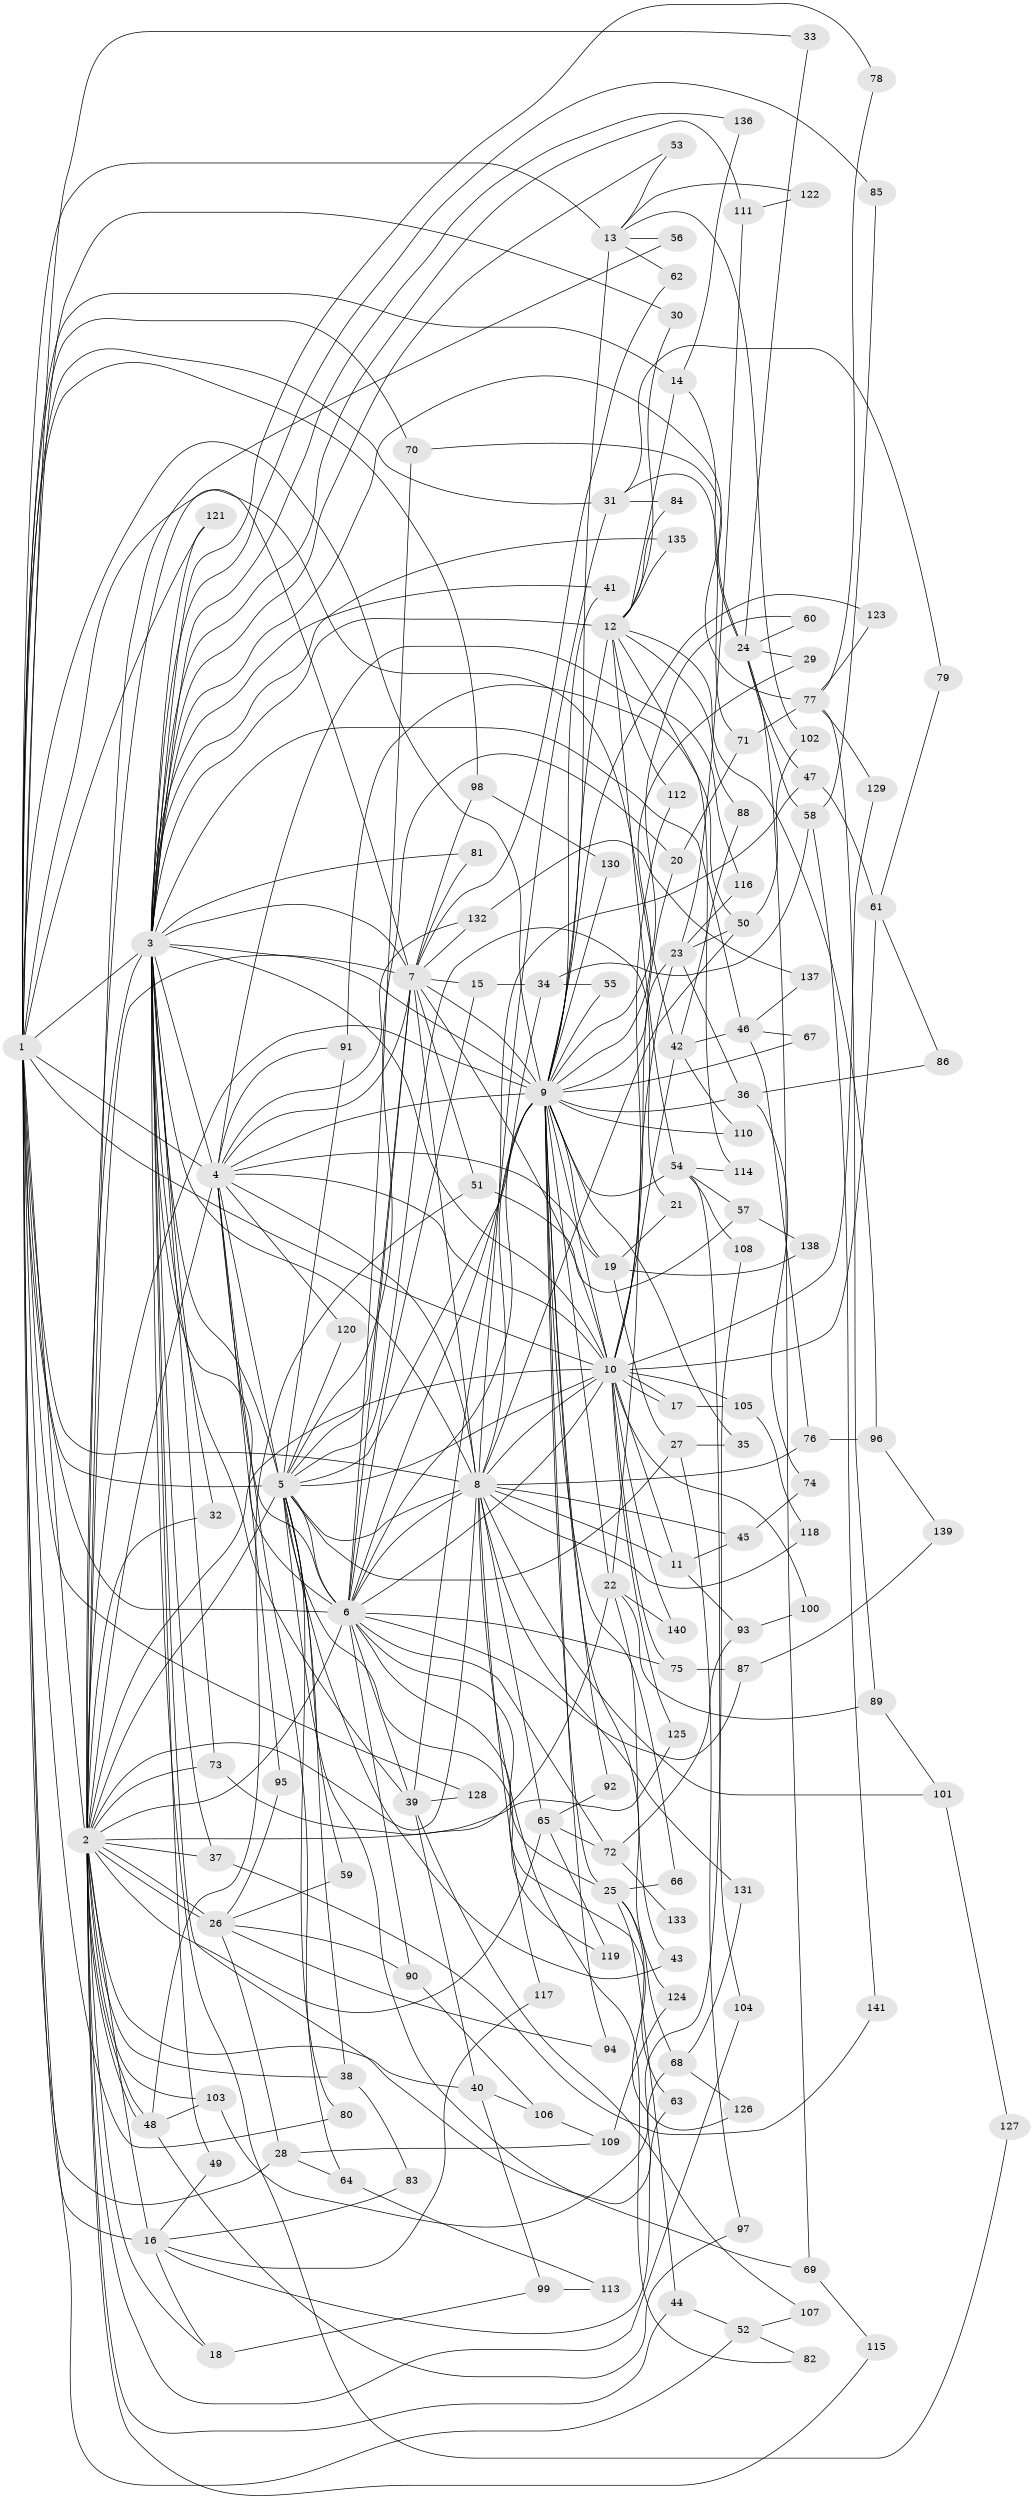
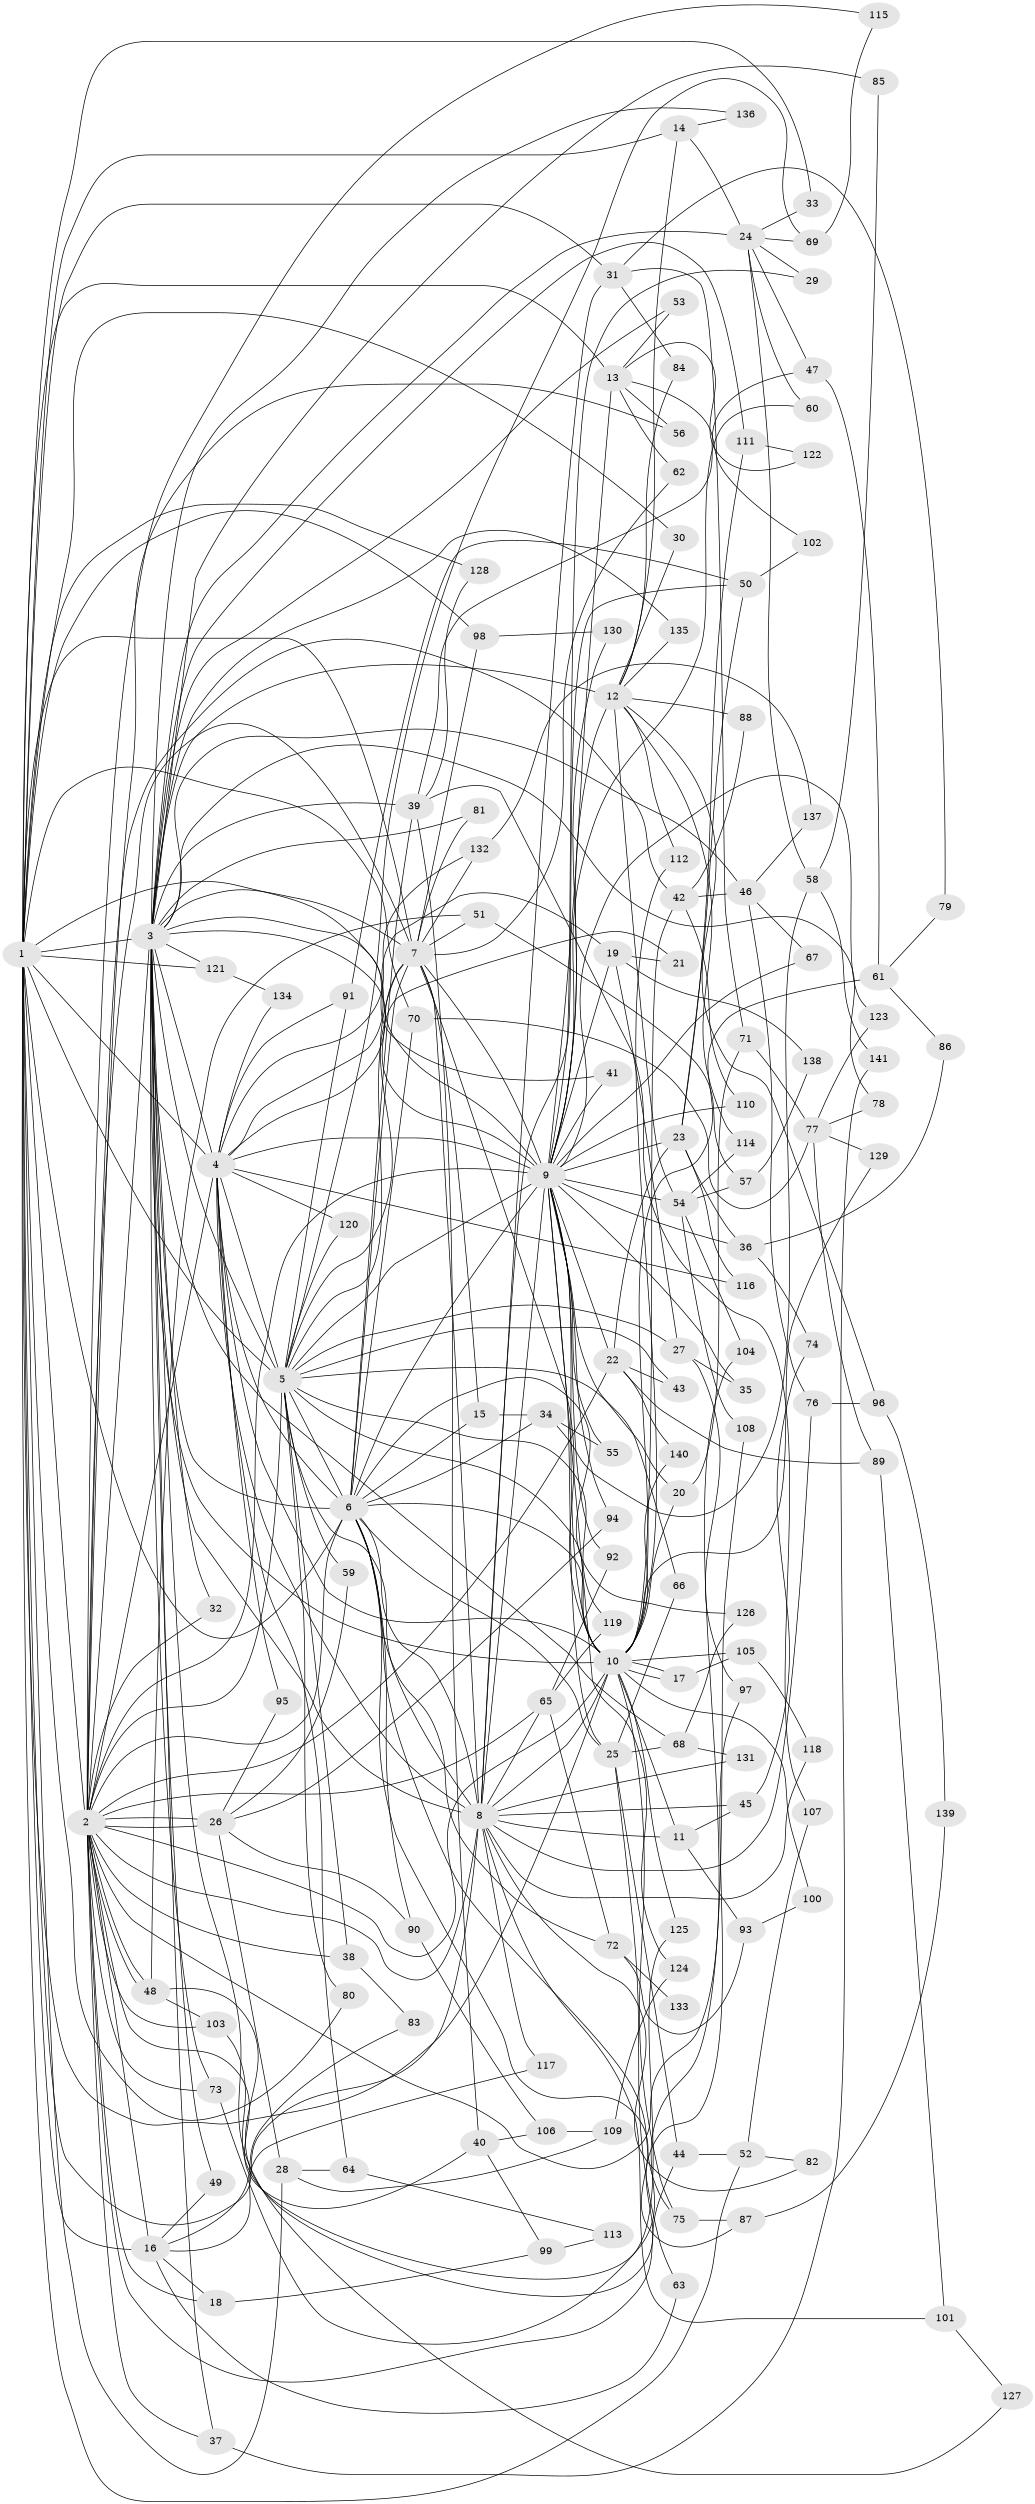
none -> (283, 997)
